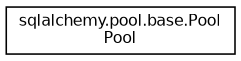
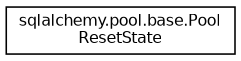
(121, 31) -> (121, 31)
